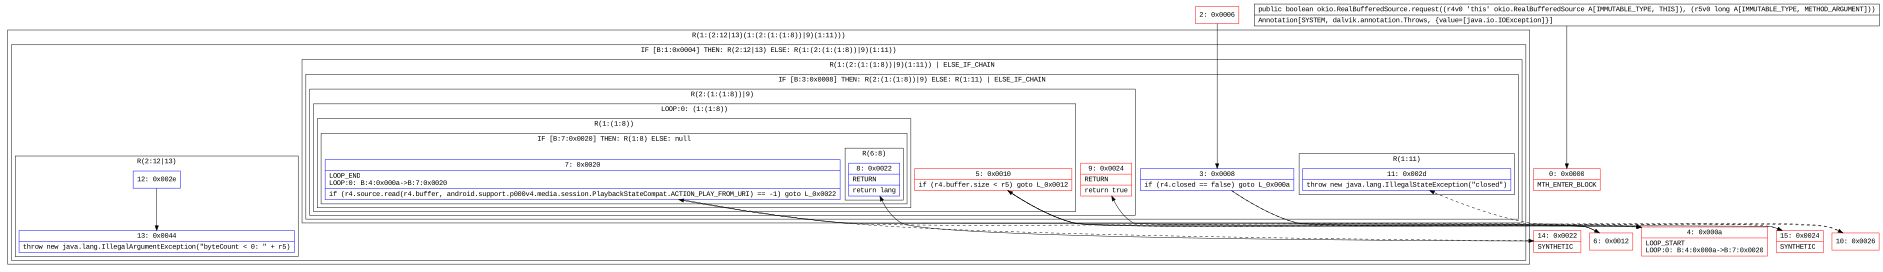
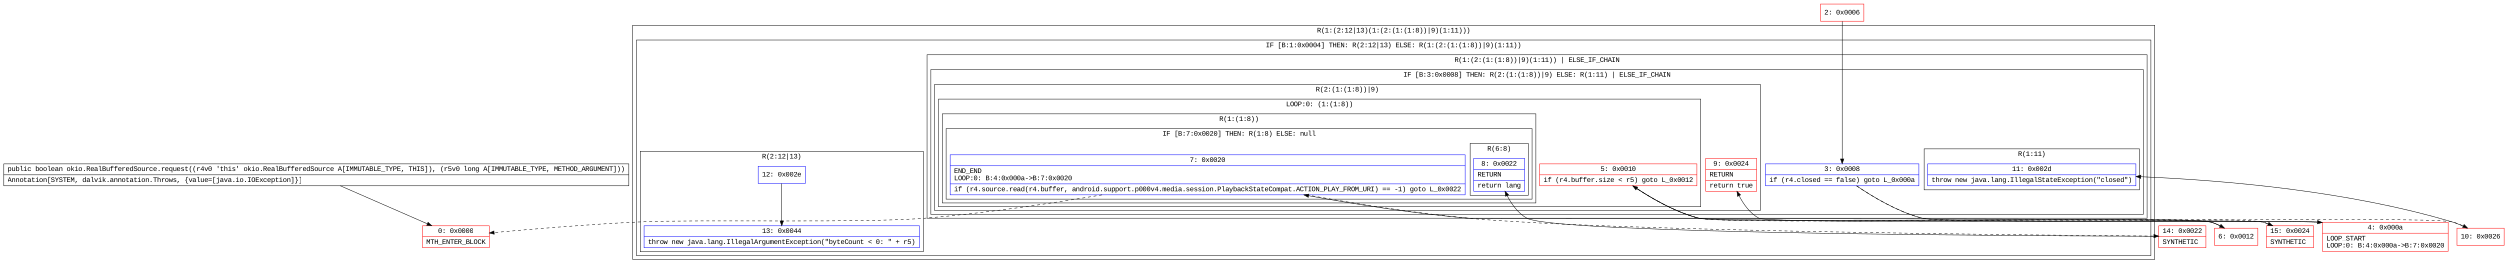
(345, 176) -> (968, 171)
(1637, 224) -> (2306, 191)
(1157, 225) -> (799, 221)
